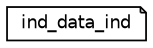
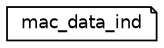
(77, 24) -> (82, 24)
